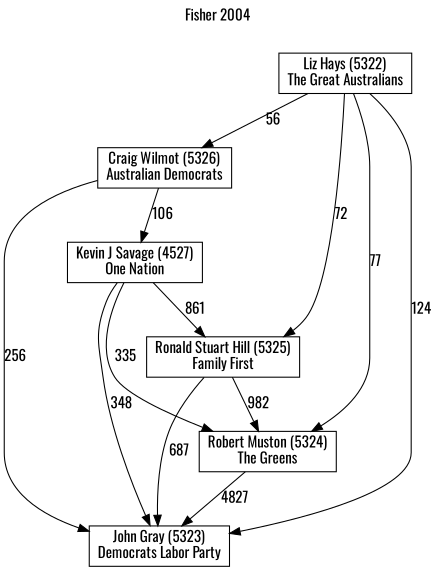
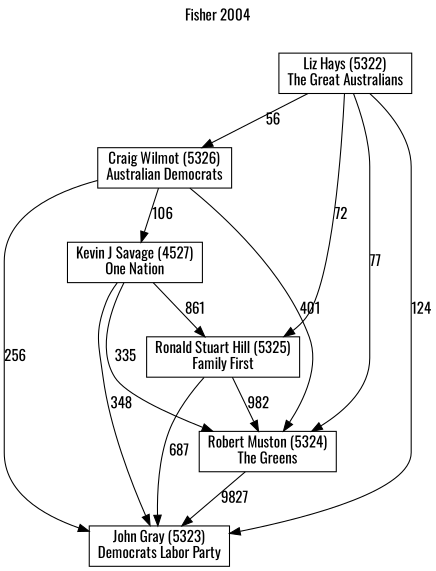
none -> (286, 292)
(235, 499) -> (235, 499)
